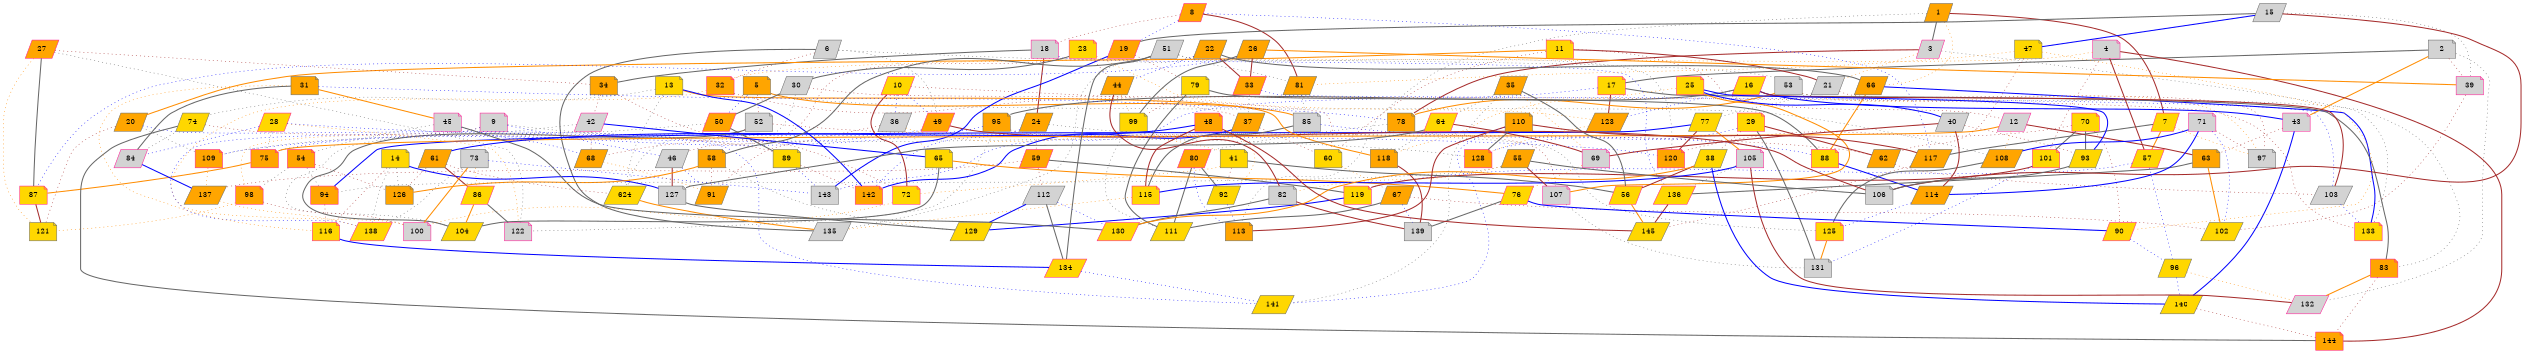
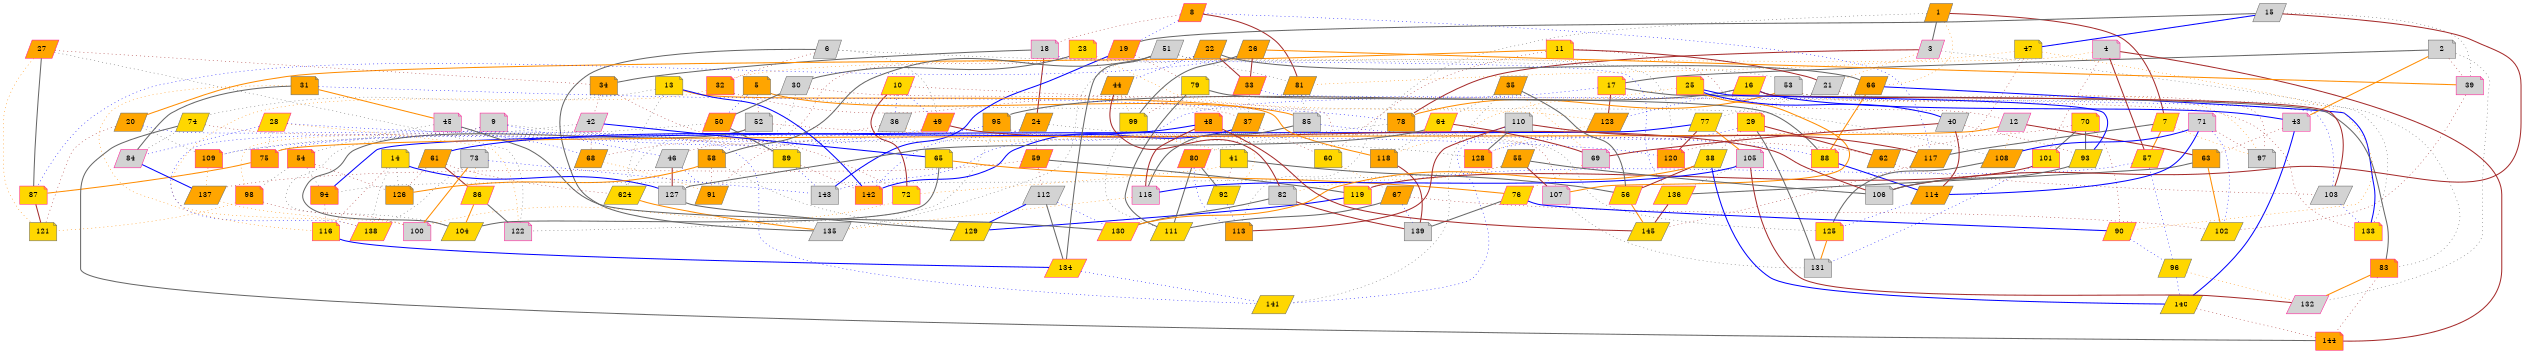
(1519, 122) -> (1519, 122)
(1146, 195) -> (1146, 195)
